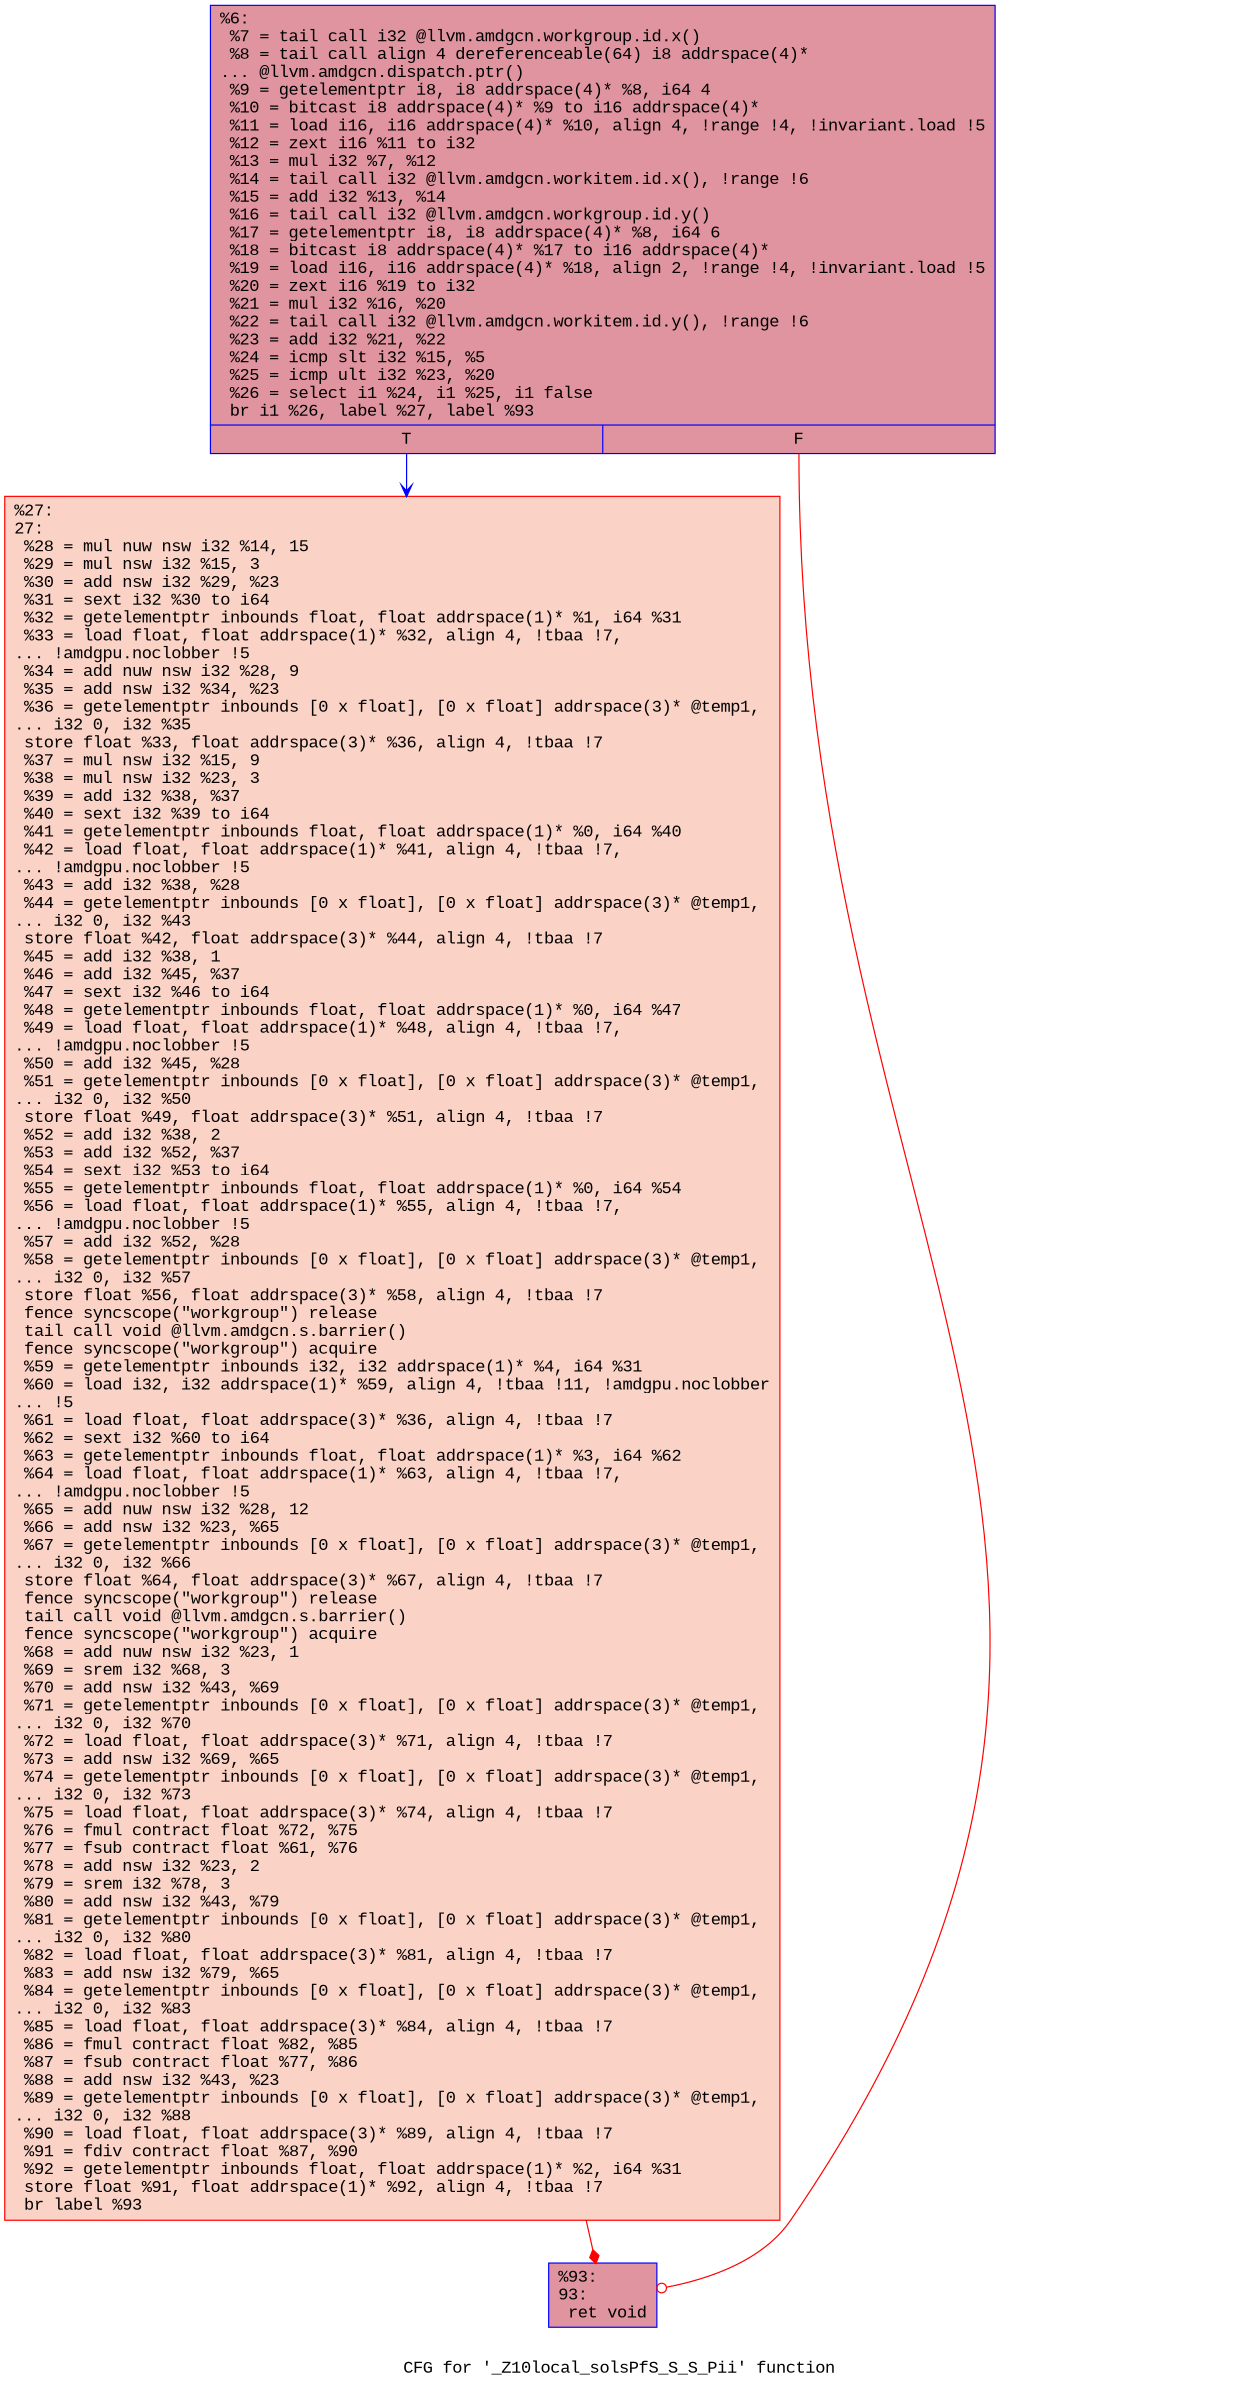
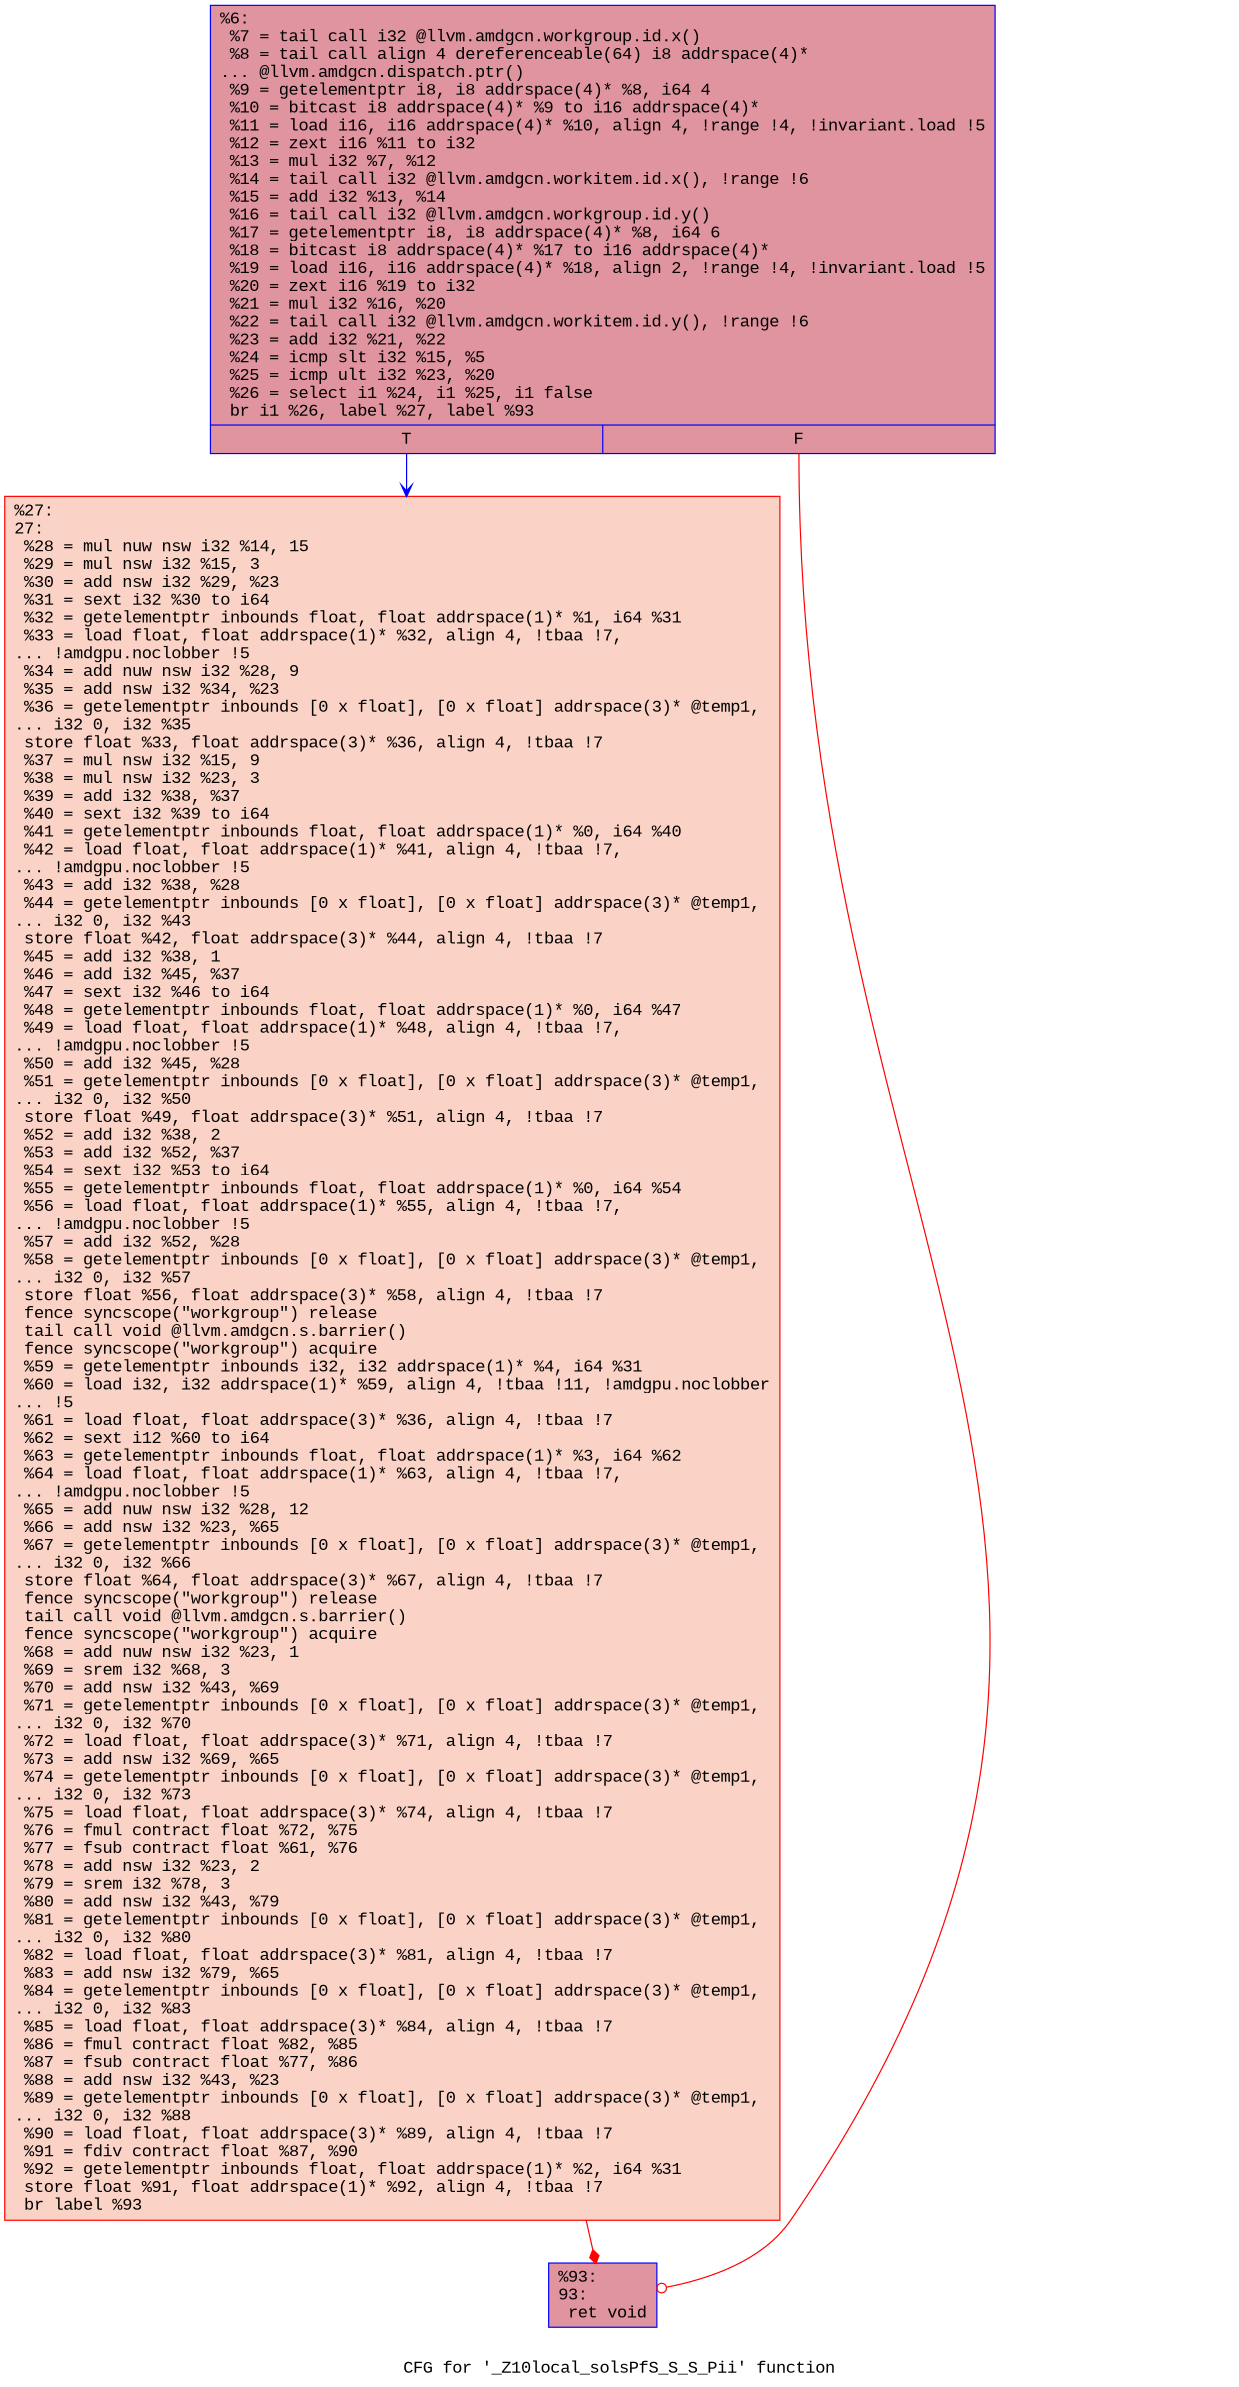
(142, 1438) -> (142, 1438)
